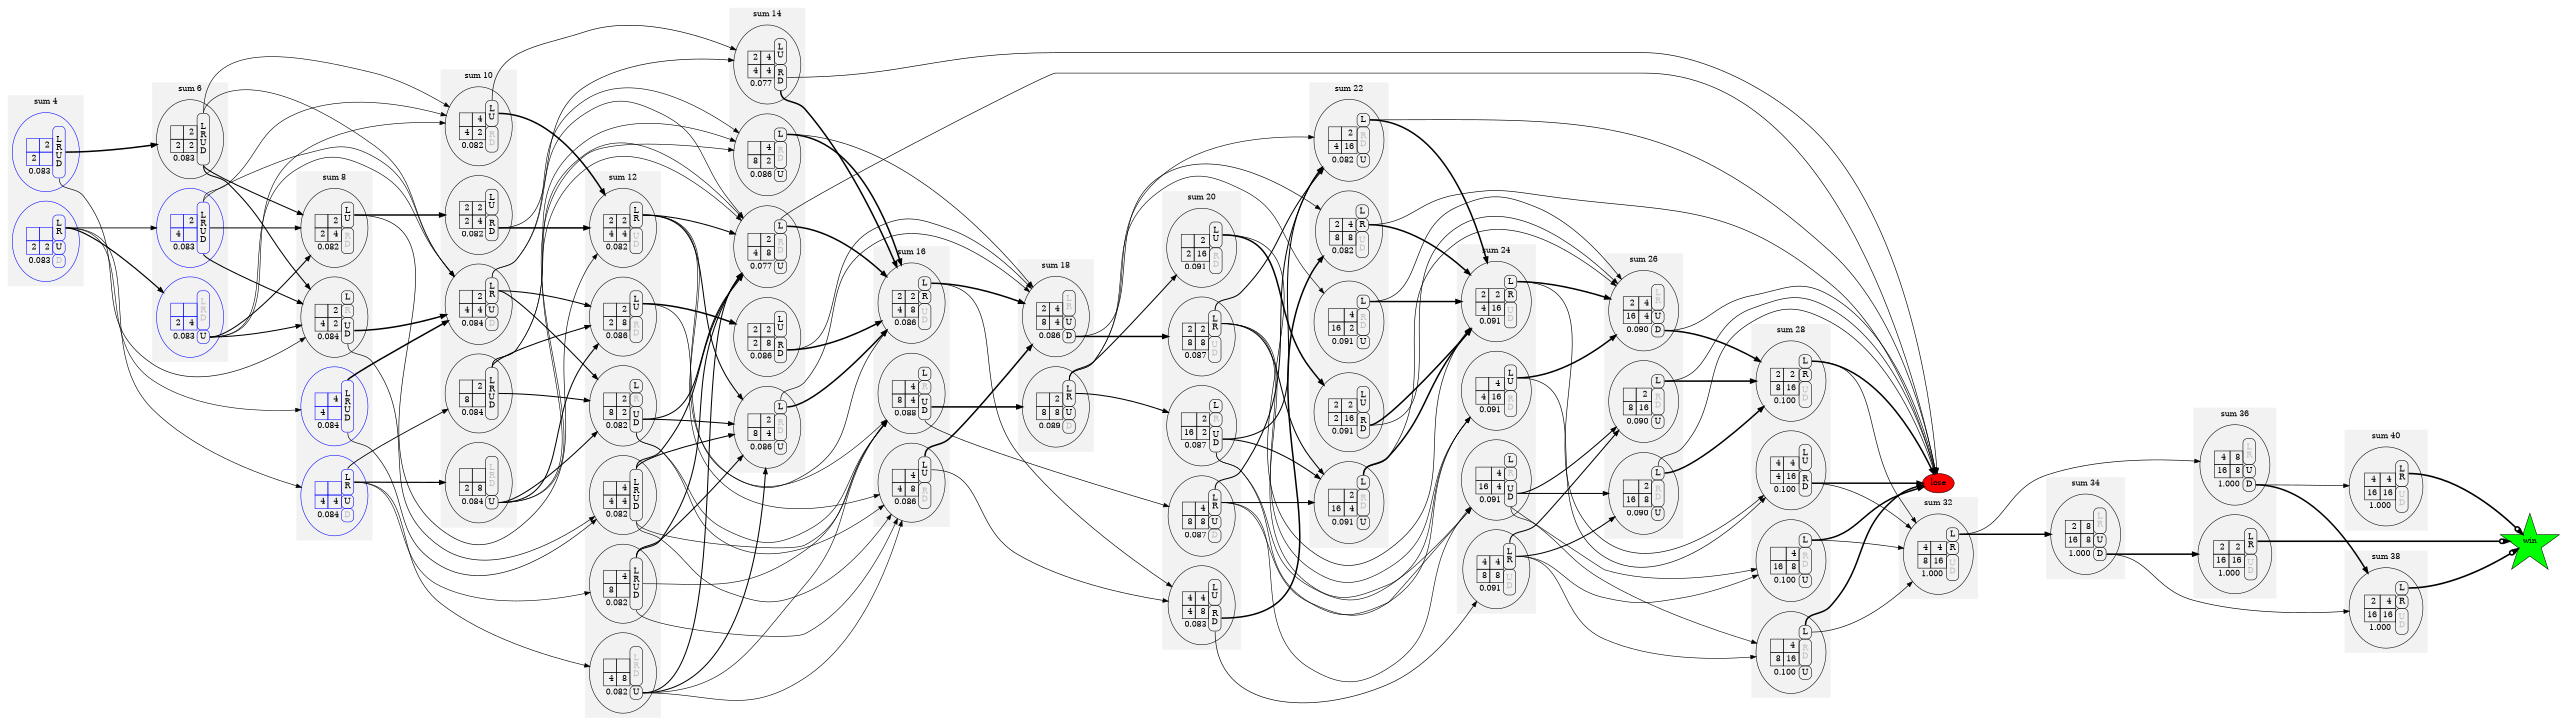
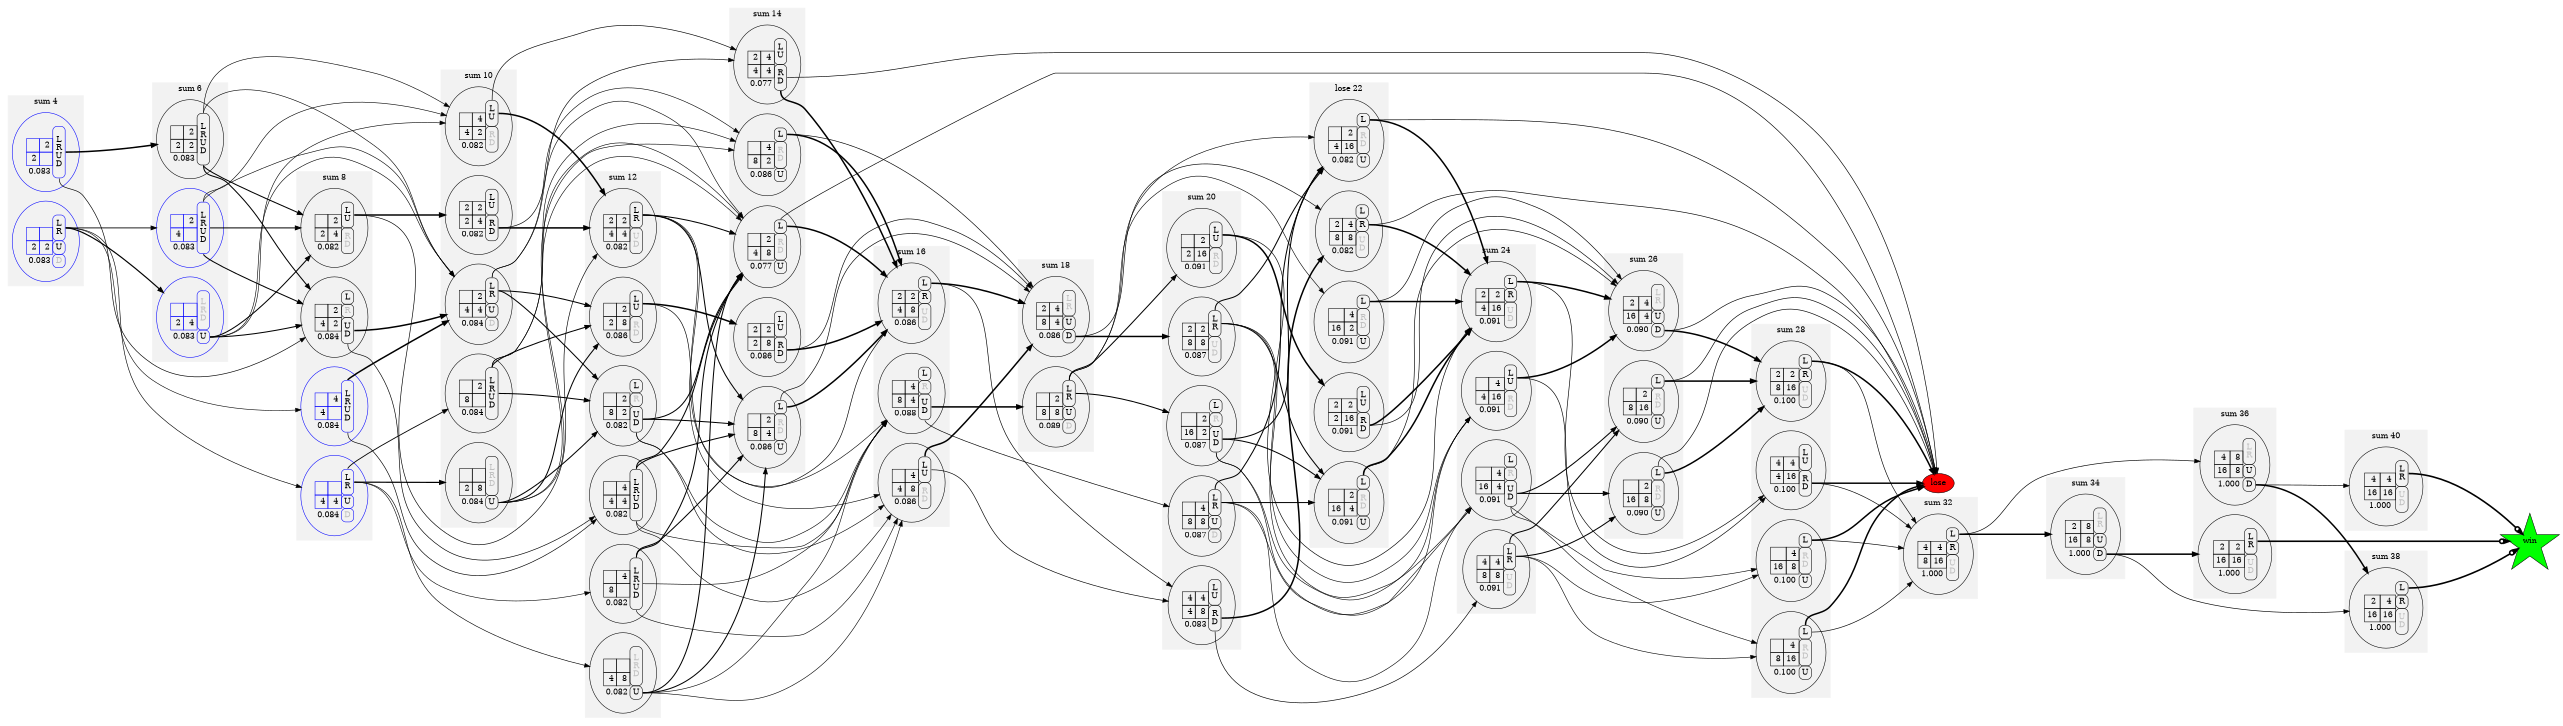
(1349, 89) -> (1349, 89)
